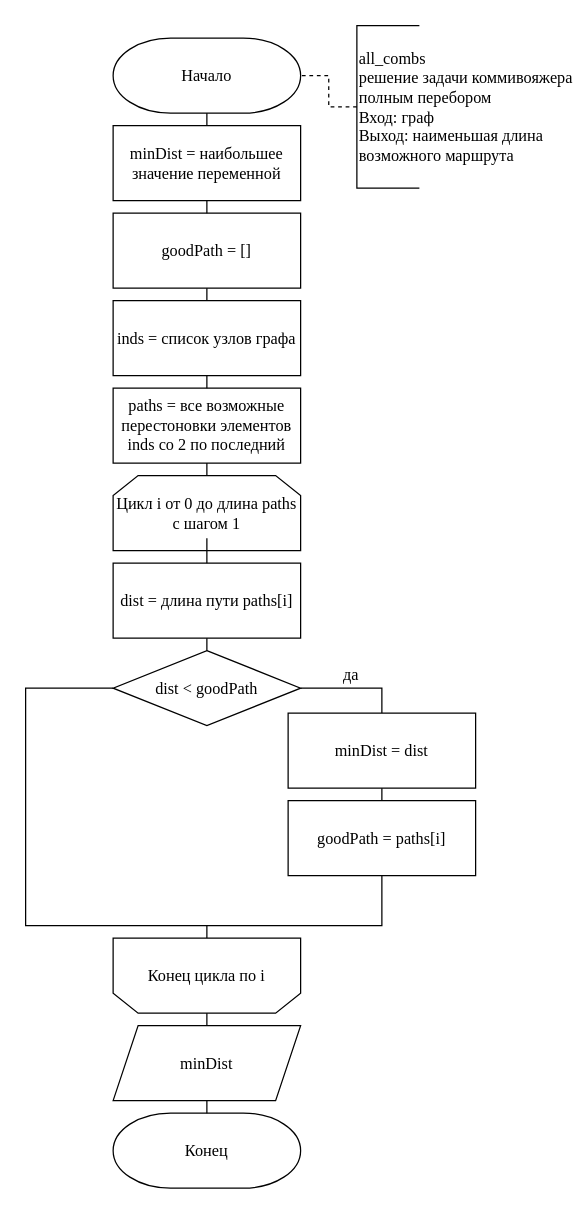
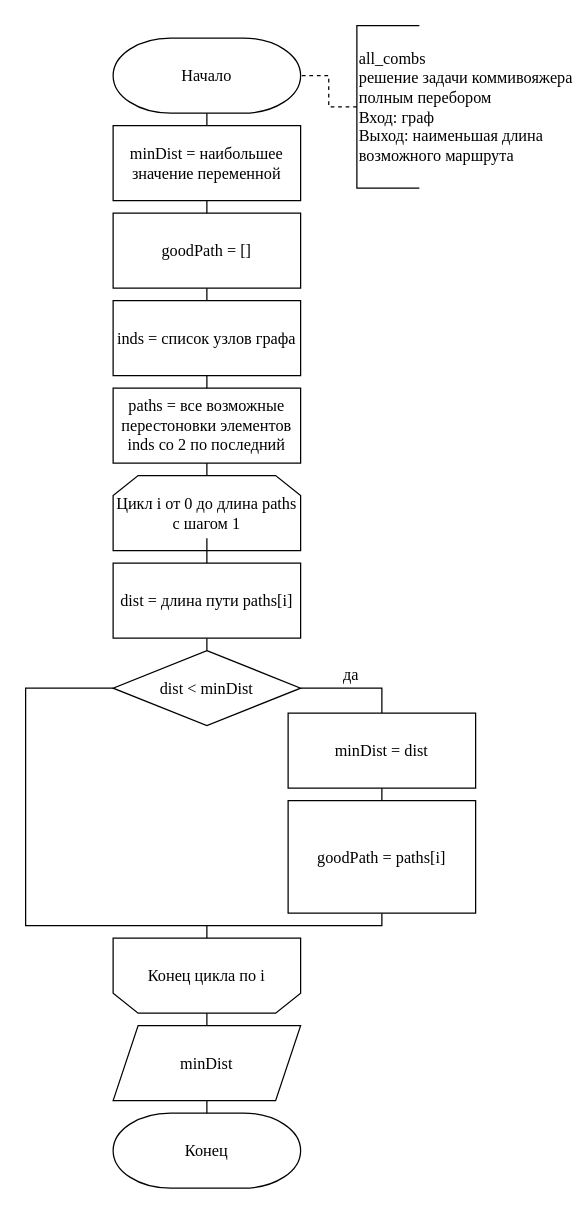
(207, 688) -> (207, 688)
(382, 838) -> (382, 857)
